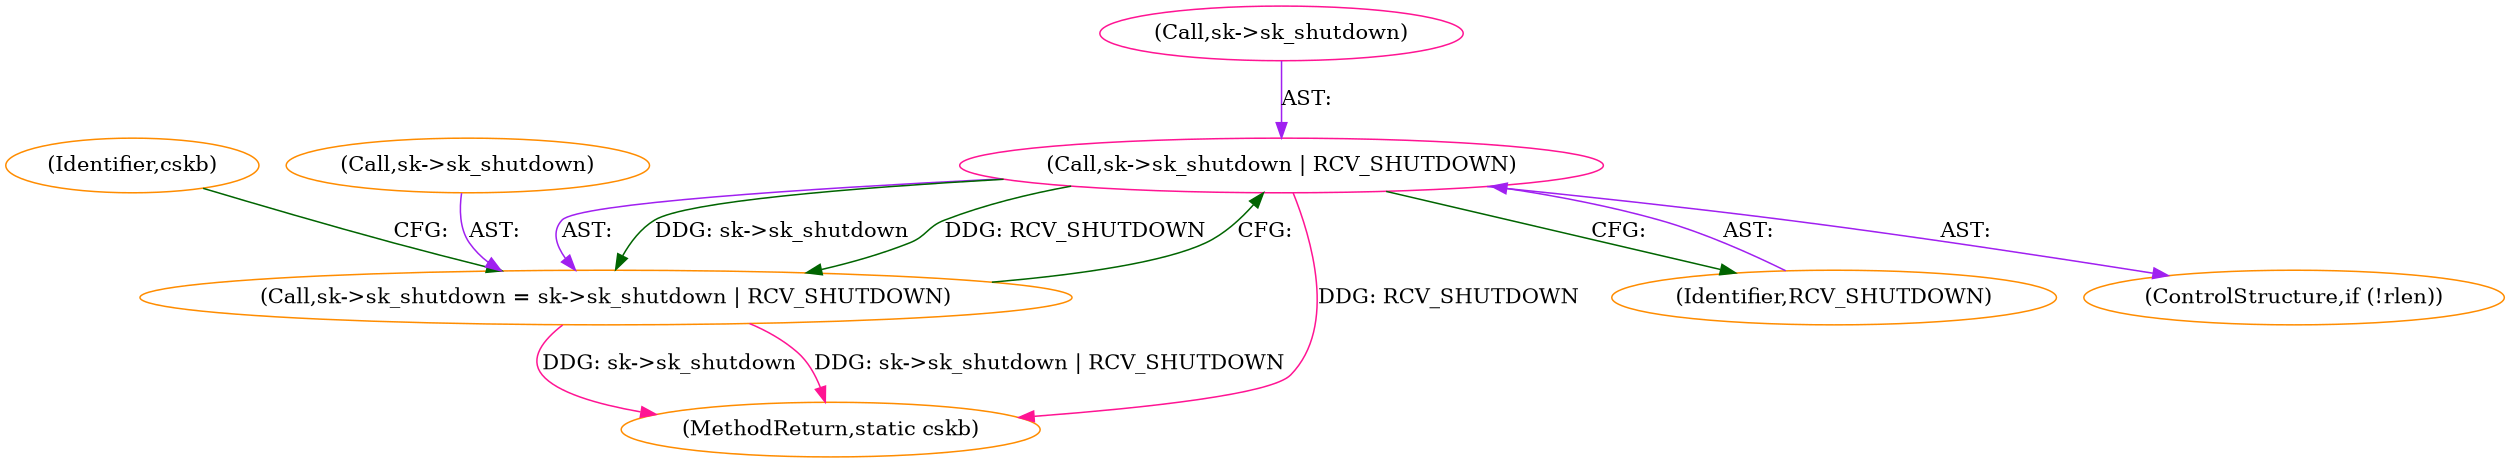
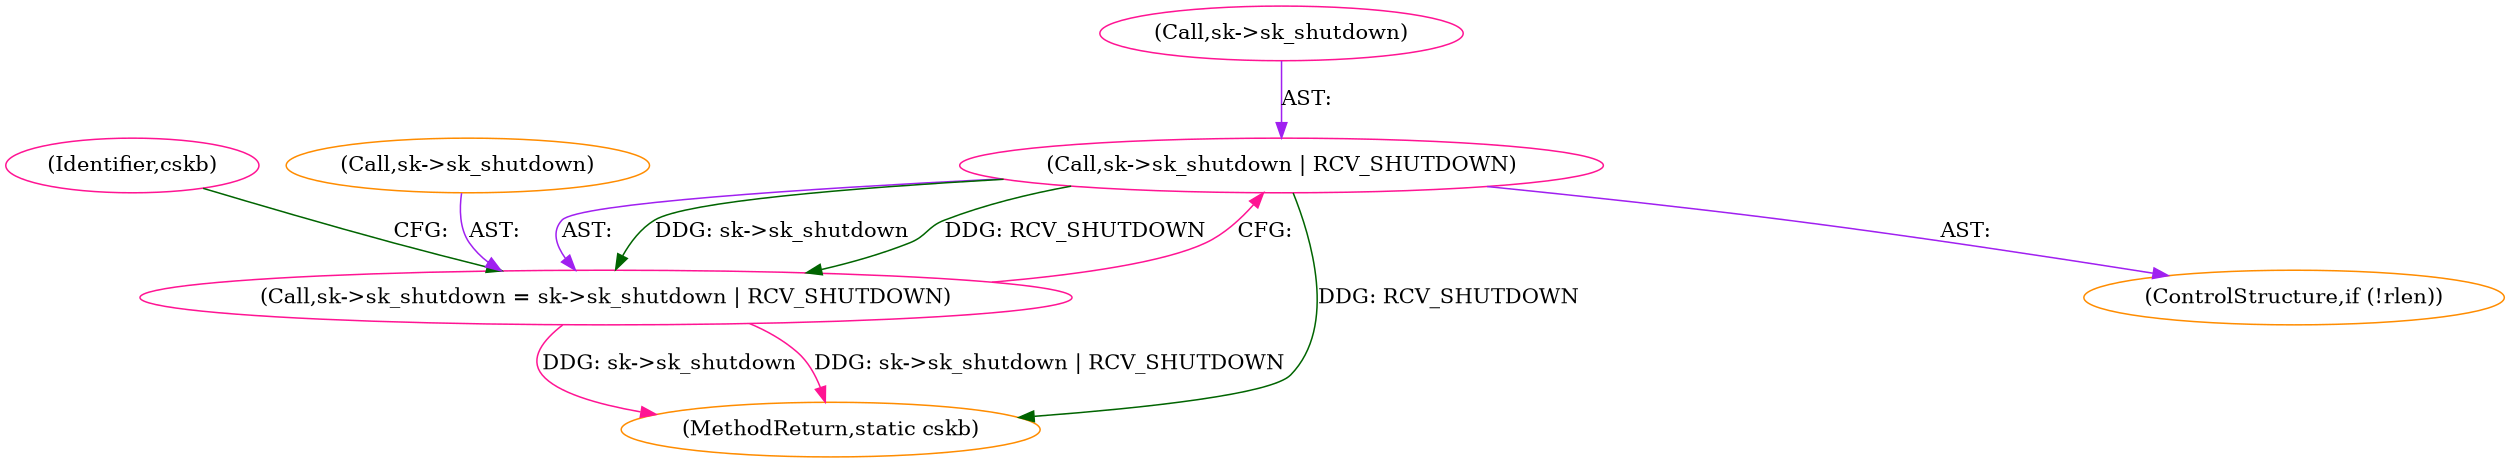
(132, 165) -> (132, 165)
(1131, 264) -> (1131, 264)
(606, 298) -> (606, 298)
(1834, 298) -> none
(1259, 388) -> (1259, 388)
